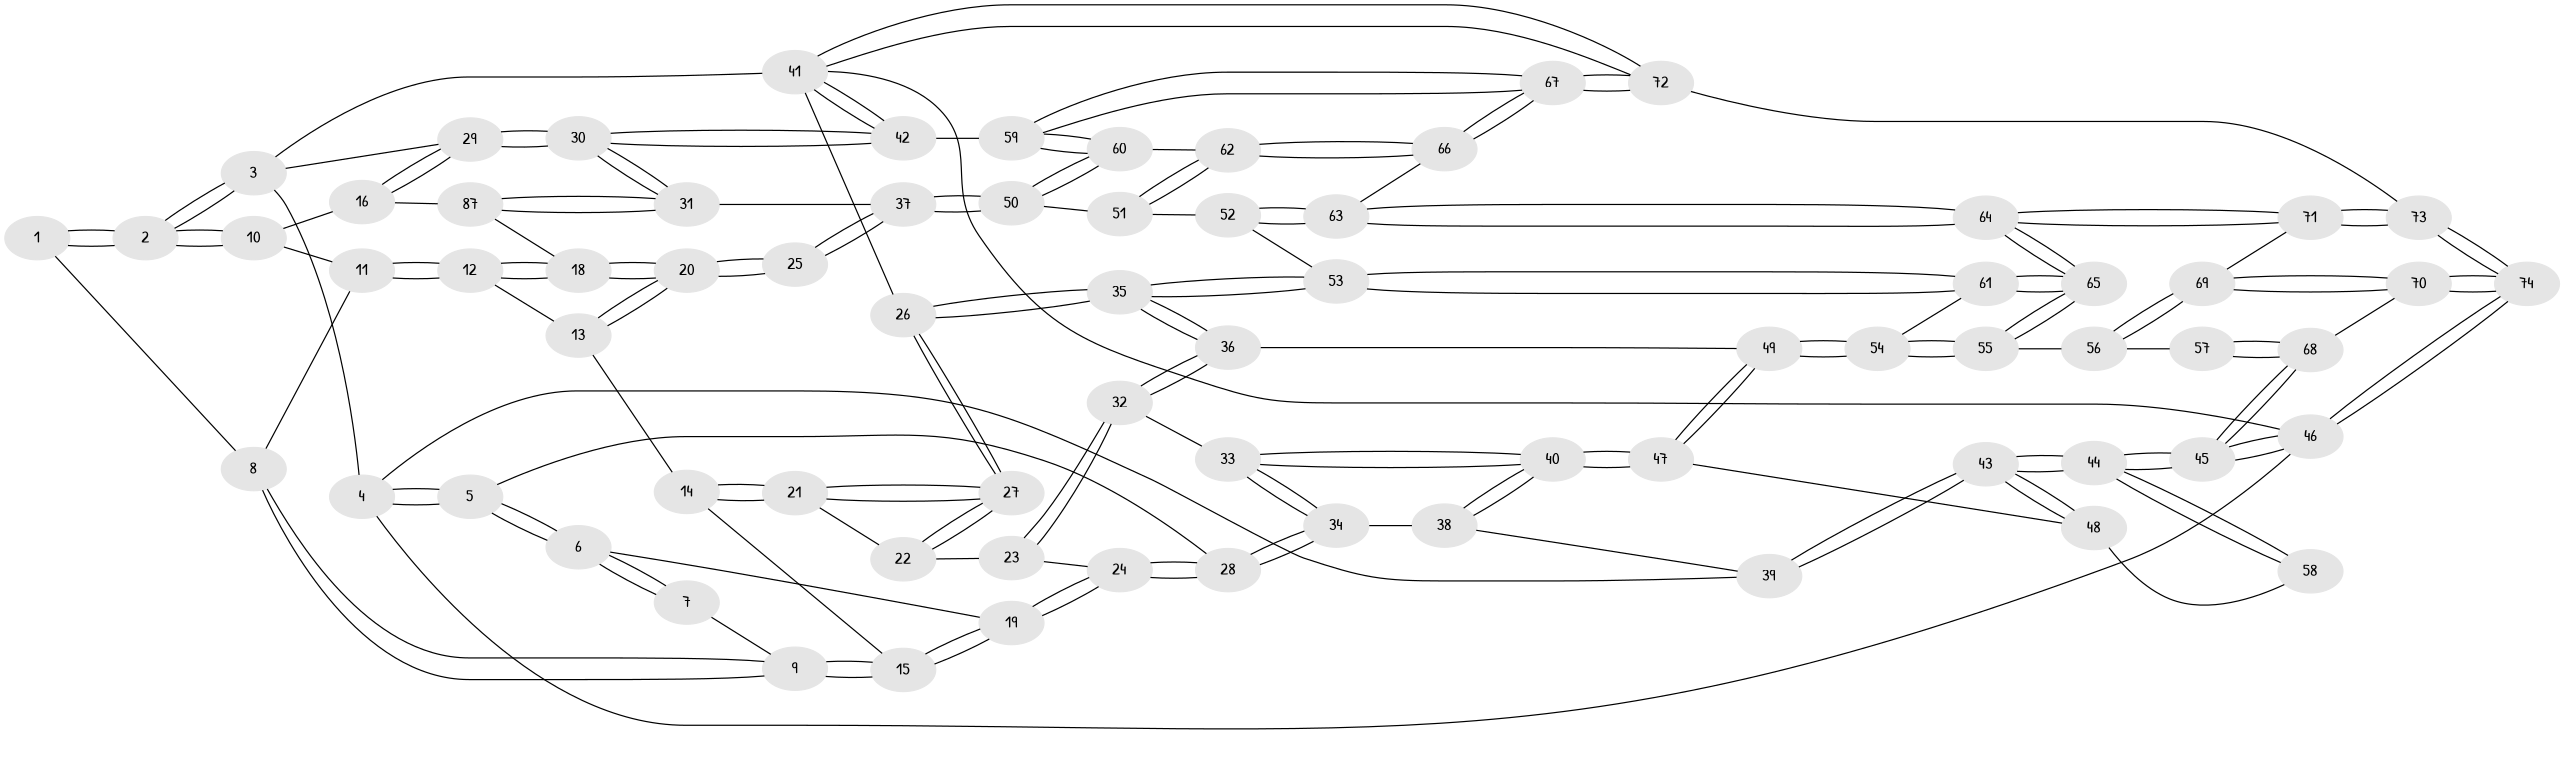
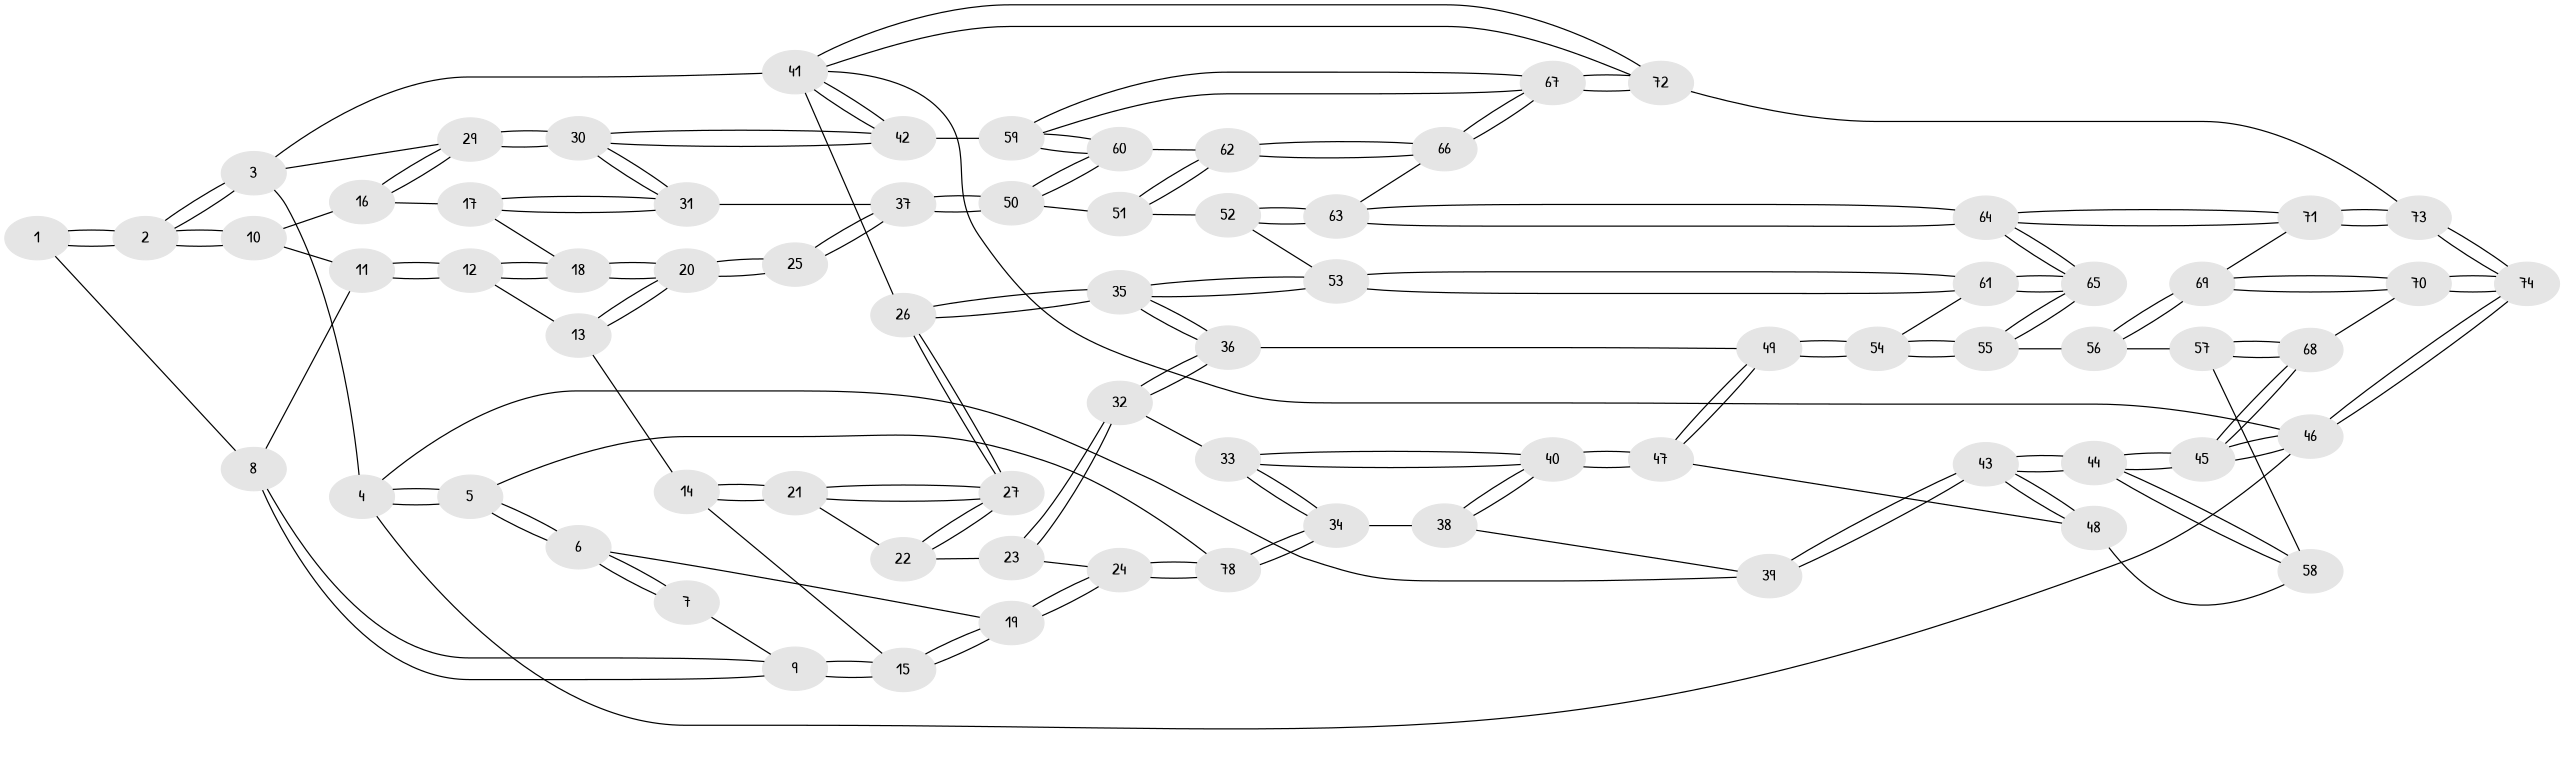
(470, 204) -> (470, 204)
none -> (2259, 465)
(1228, 570) -> (1228, 570)
